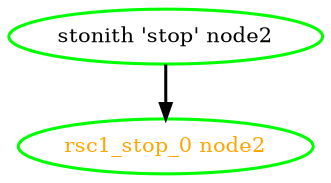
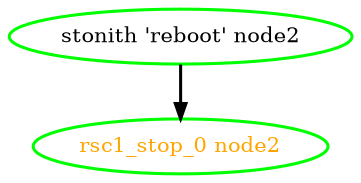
(166, 37) -> (181, 37)
